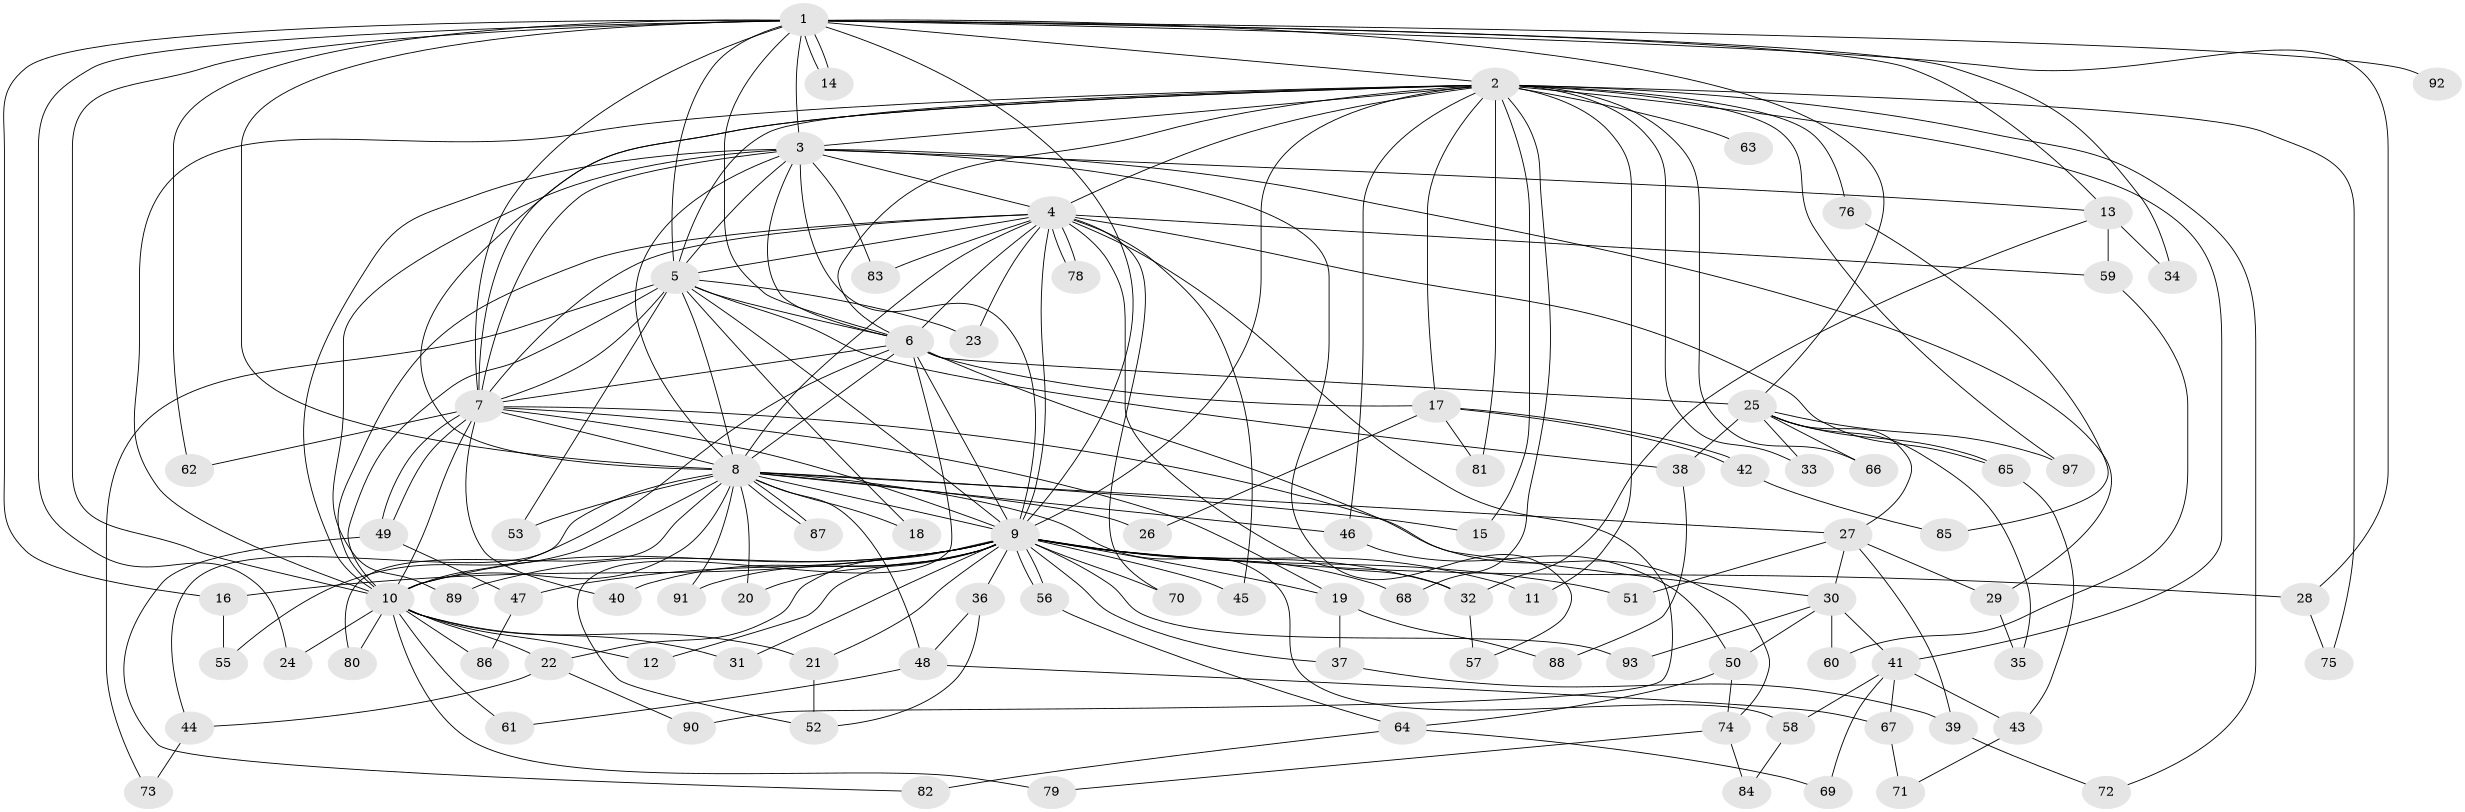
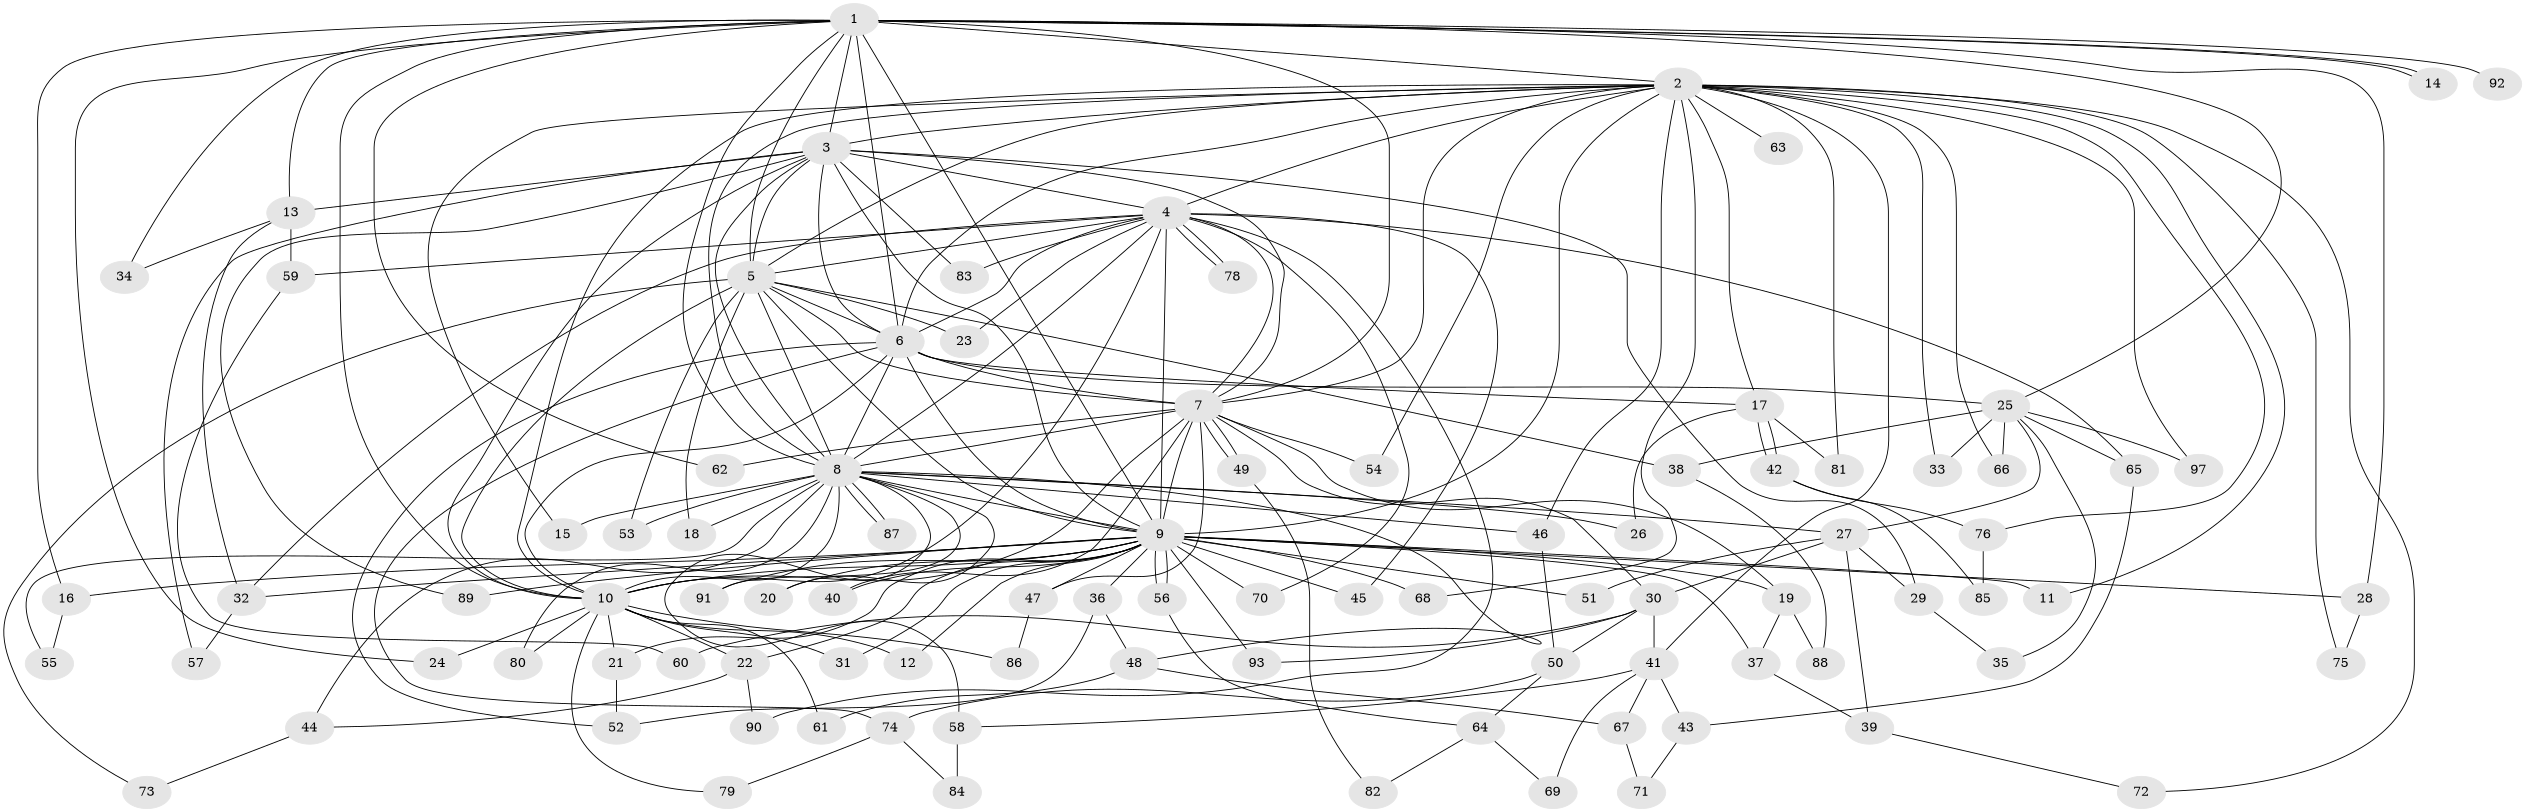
none -> (1374, 470)
none -> (1900, 508)
(427, 556) -> (1185, 558)
